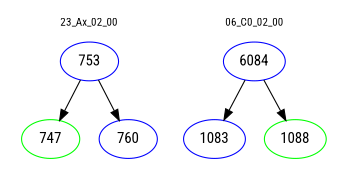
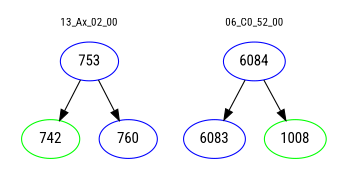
(89, 23) -> (89, 23)
(255, 23) -> (255, 23)
(51, 139) -> (51, 139)
(214, 139) -> (214, 139)
(295, 139) -> (295, 139)
